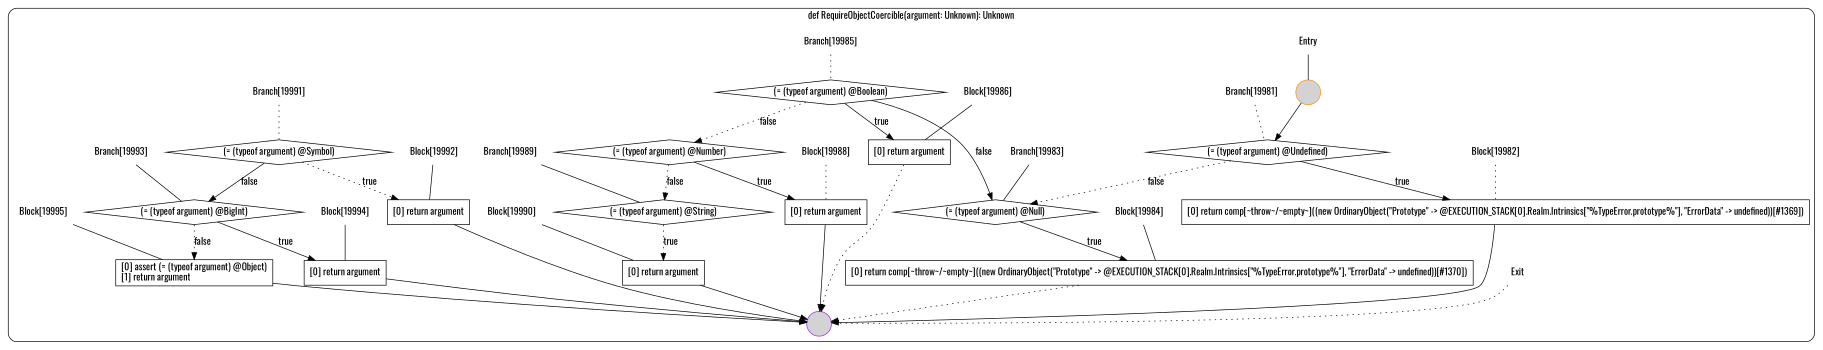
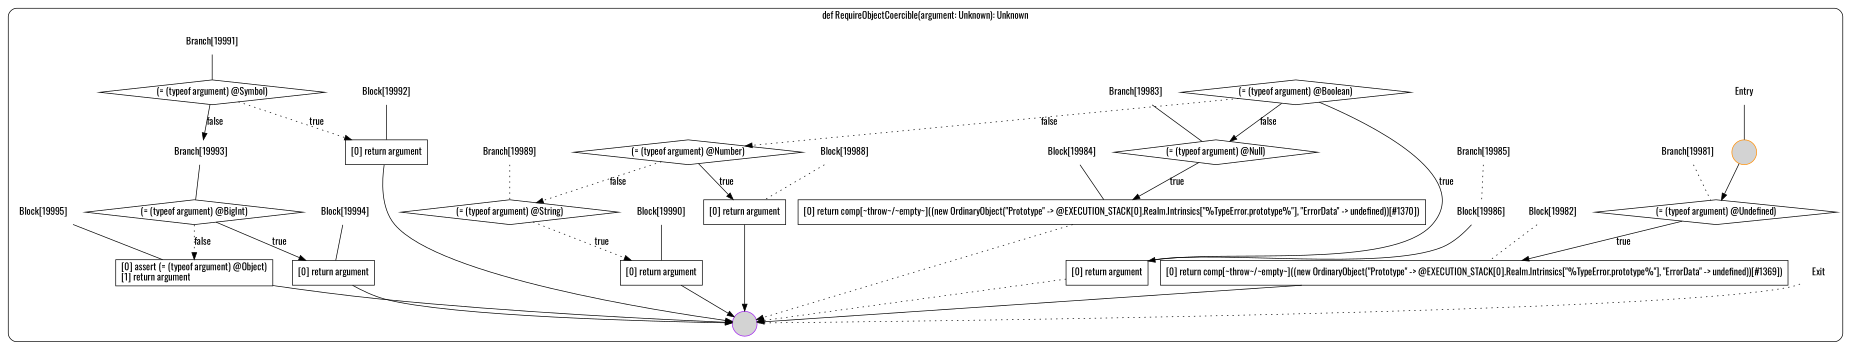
(831, 67) -> (1482, 182)
(279, 122) -> (212, 67)
(239, 180) -> (207, 119)
(1134, 182) -> none
(590, 184) -> (510, 182)
